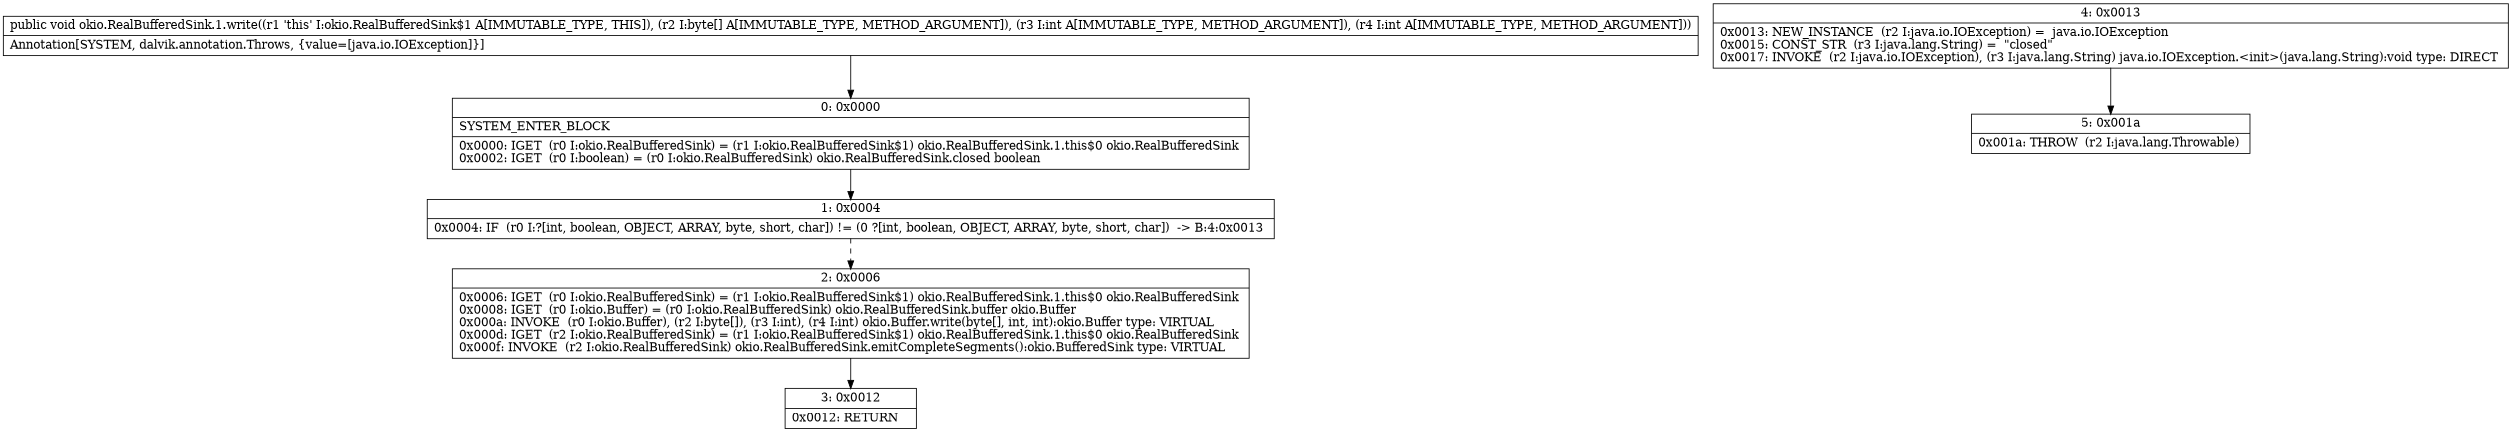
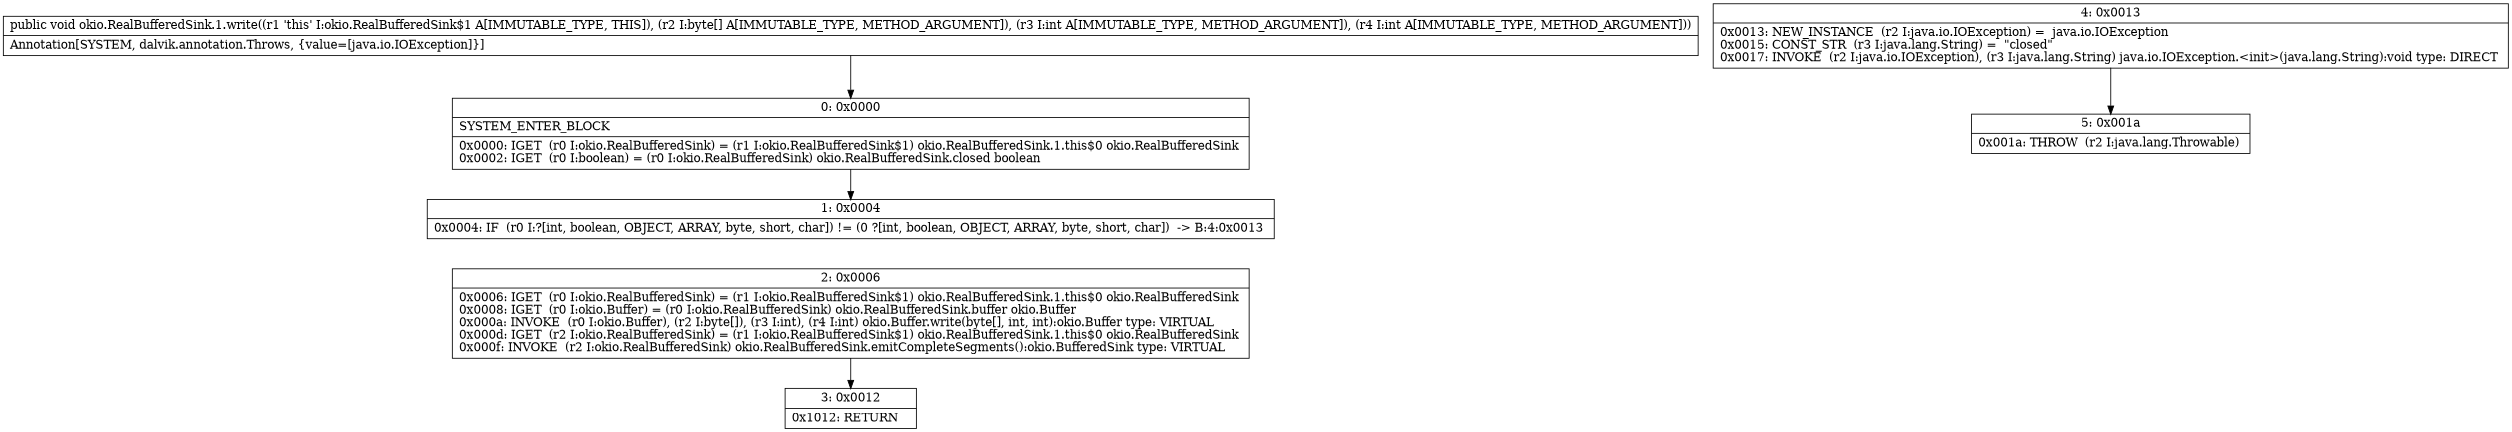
(851, 250) -> none
(851, 418) -> (851, 418)
